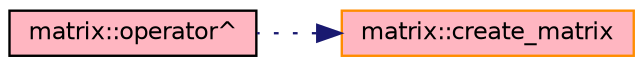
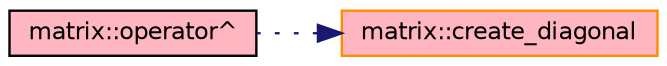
(488, 33) -> (500, 33)
